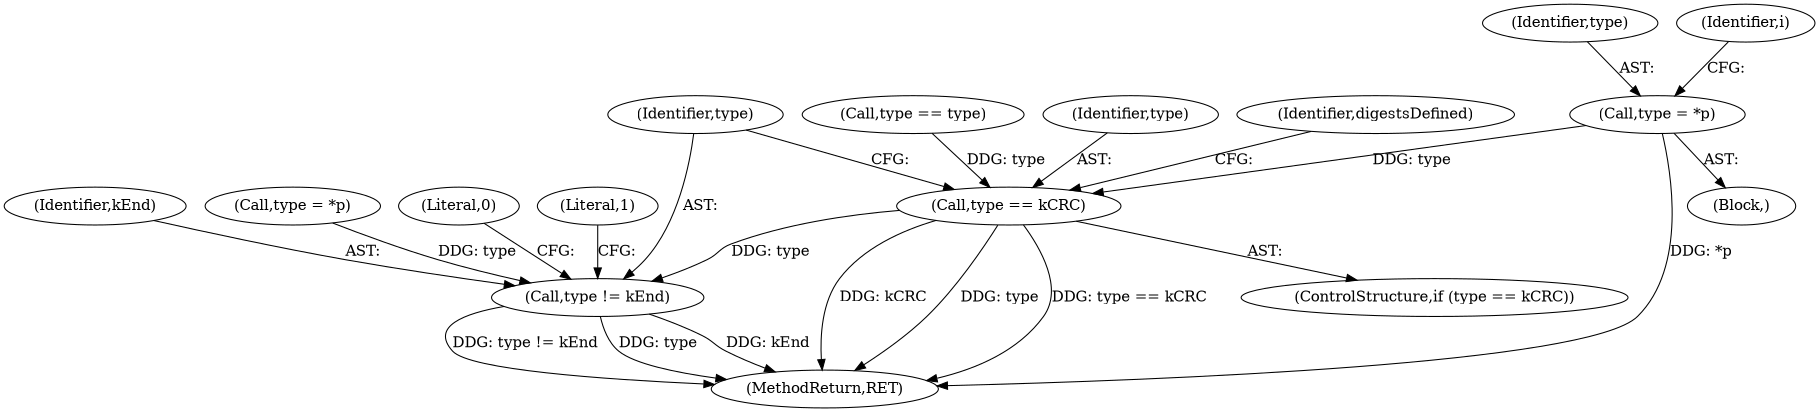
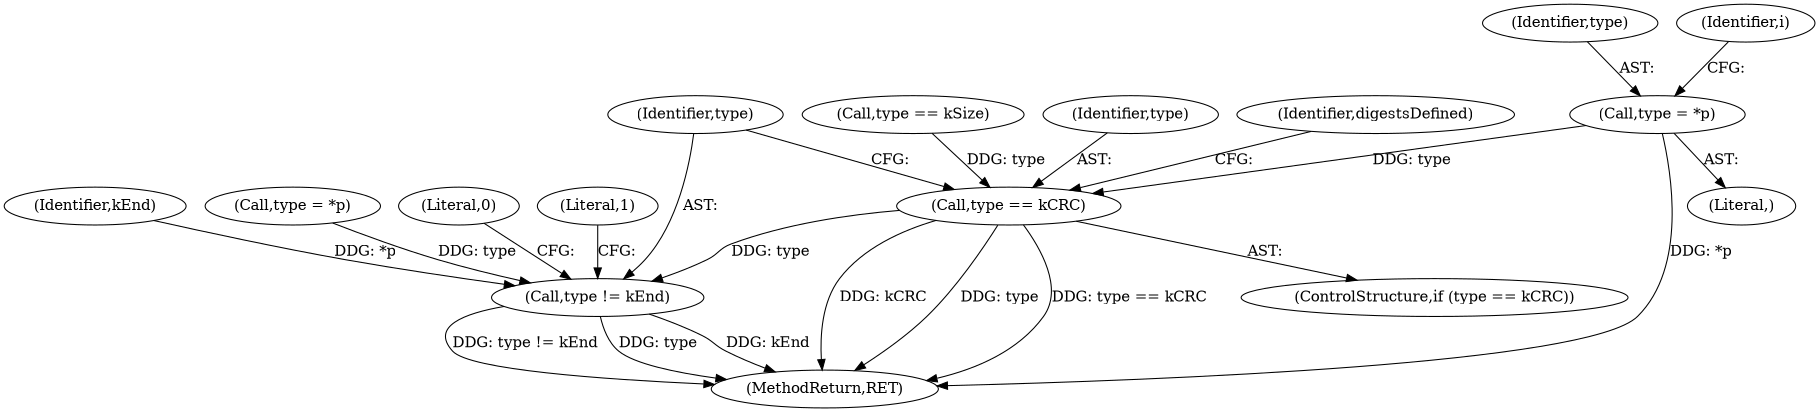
(913, 115) -> (913, 115)
(1742, 206) -> (1742, 206)
(365, 252) -> (365, 252)
